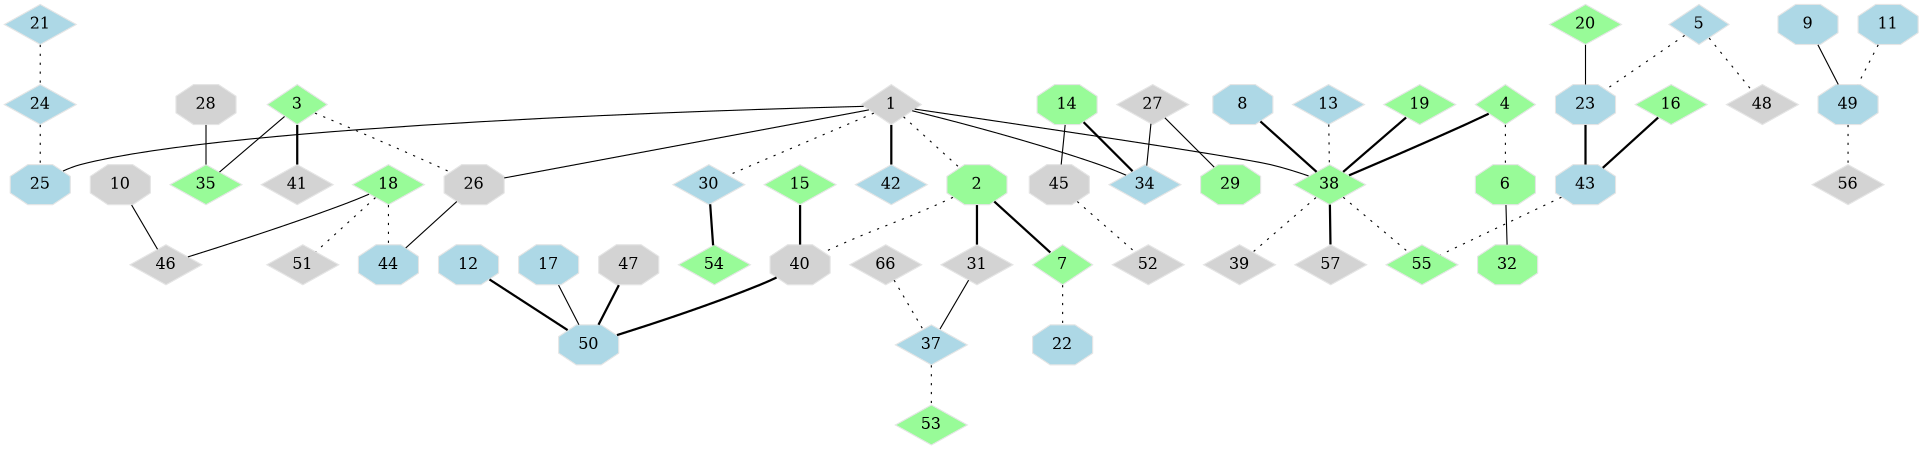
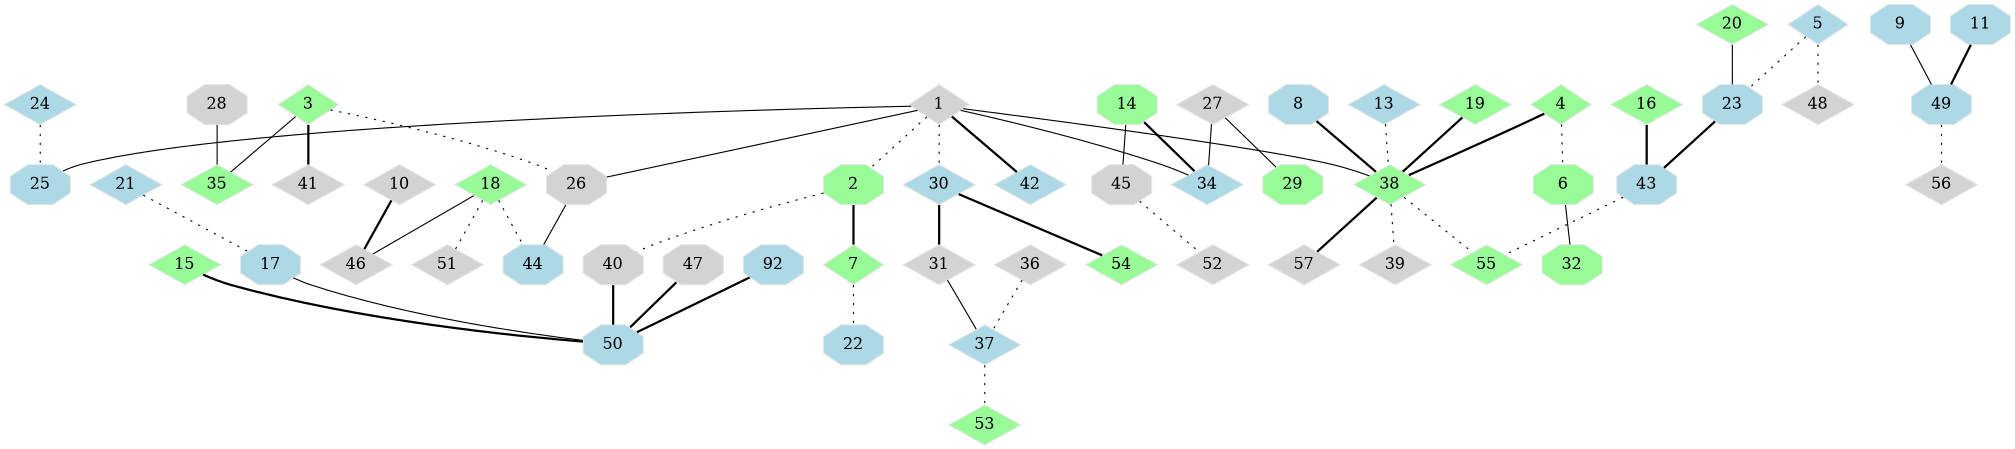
(40, 65) -> (196, 223)
(1868, 65) -> (1961, 65)
(120, 185) -> (400, 185)
(800, 225) -> (391, 319)
(977, 225) -> (939, 225)
(145, 227) -> (378, 225)
(469, 265) -> (773, 265)
(886, 265) -> (1030, 265)
